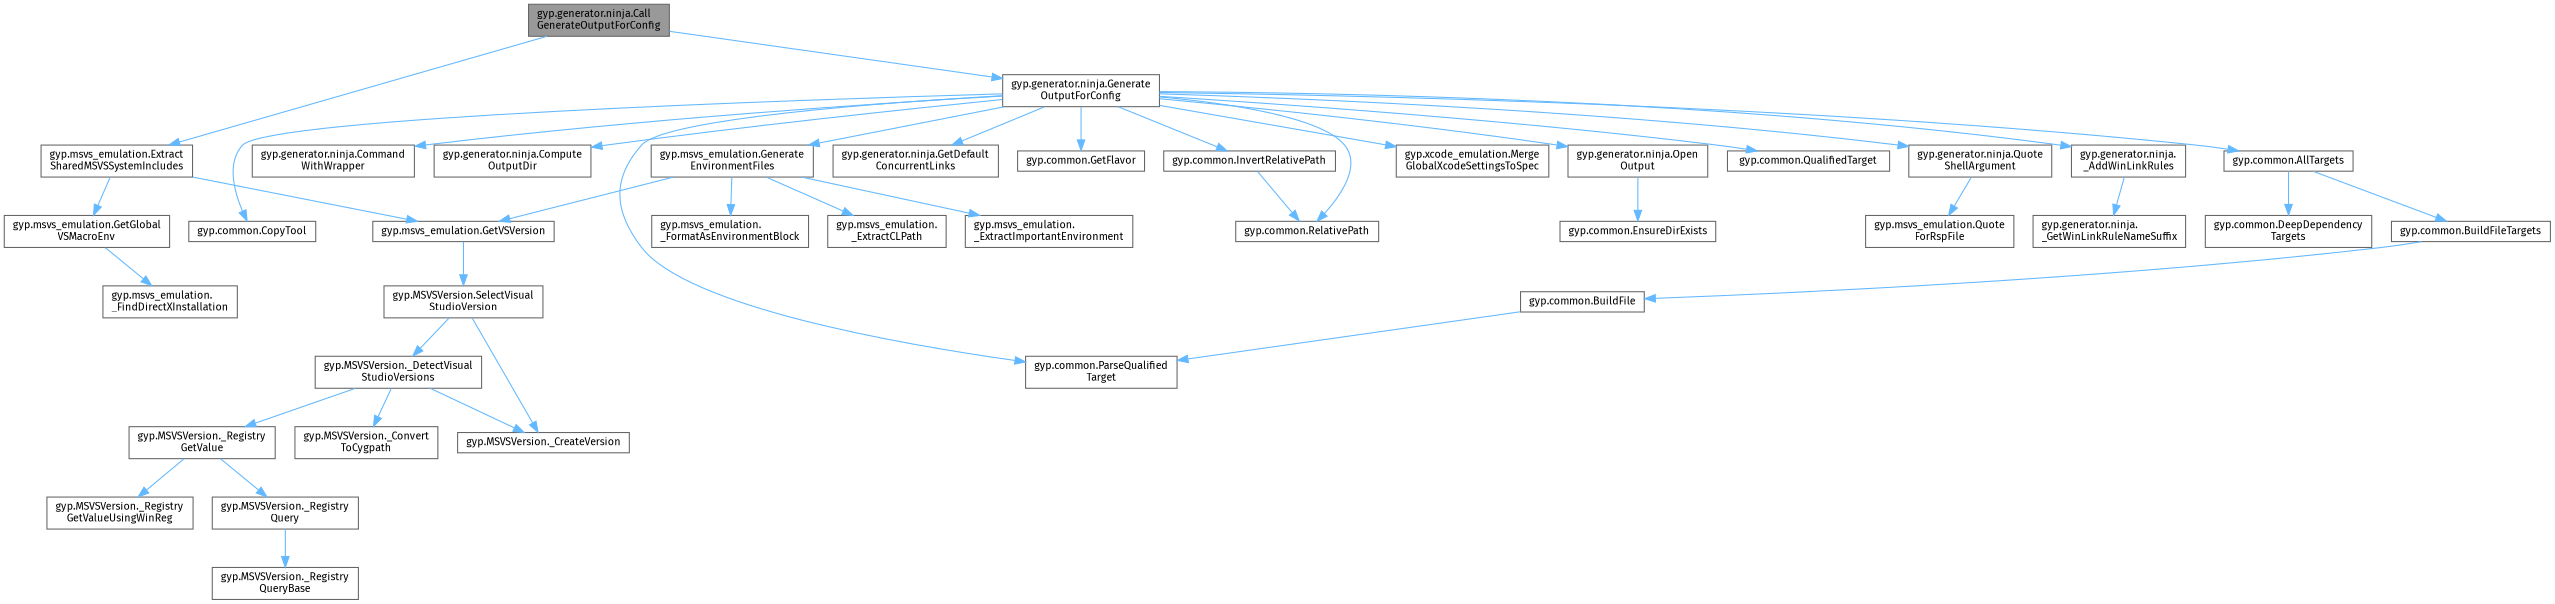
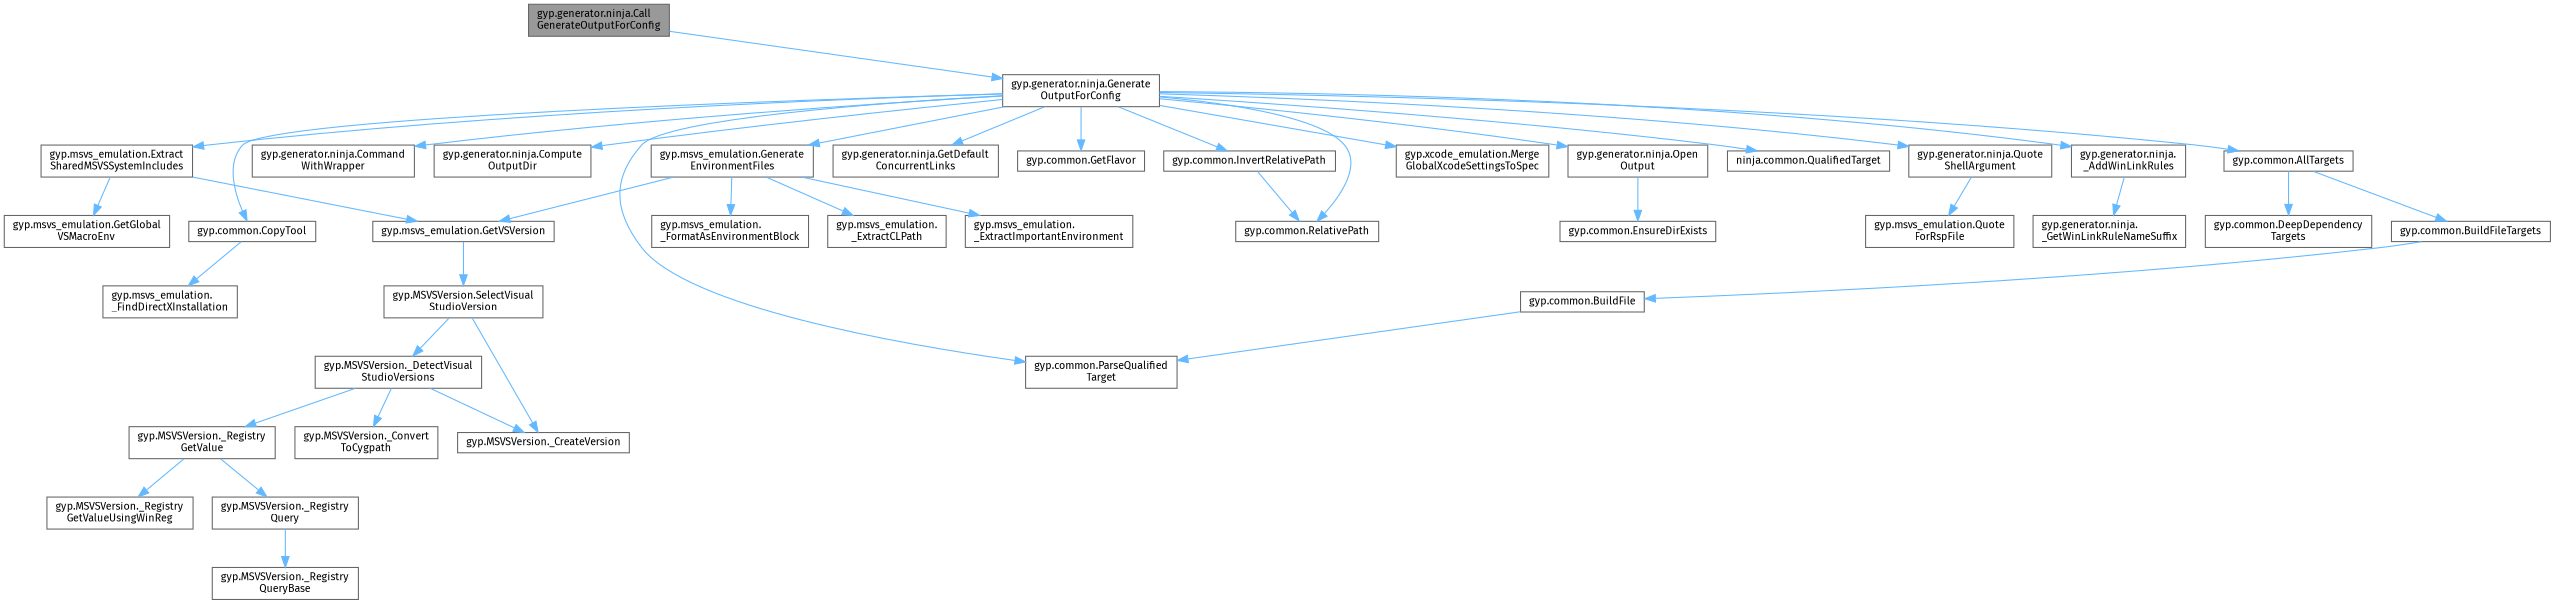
(363, 89) -> (603, 112)
(1809, 161) -> (1809, 161)
(124, 263) -> (219, 260)
